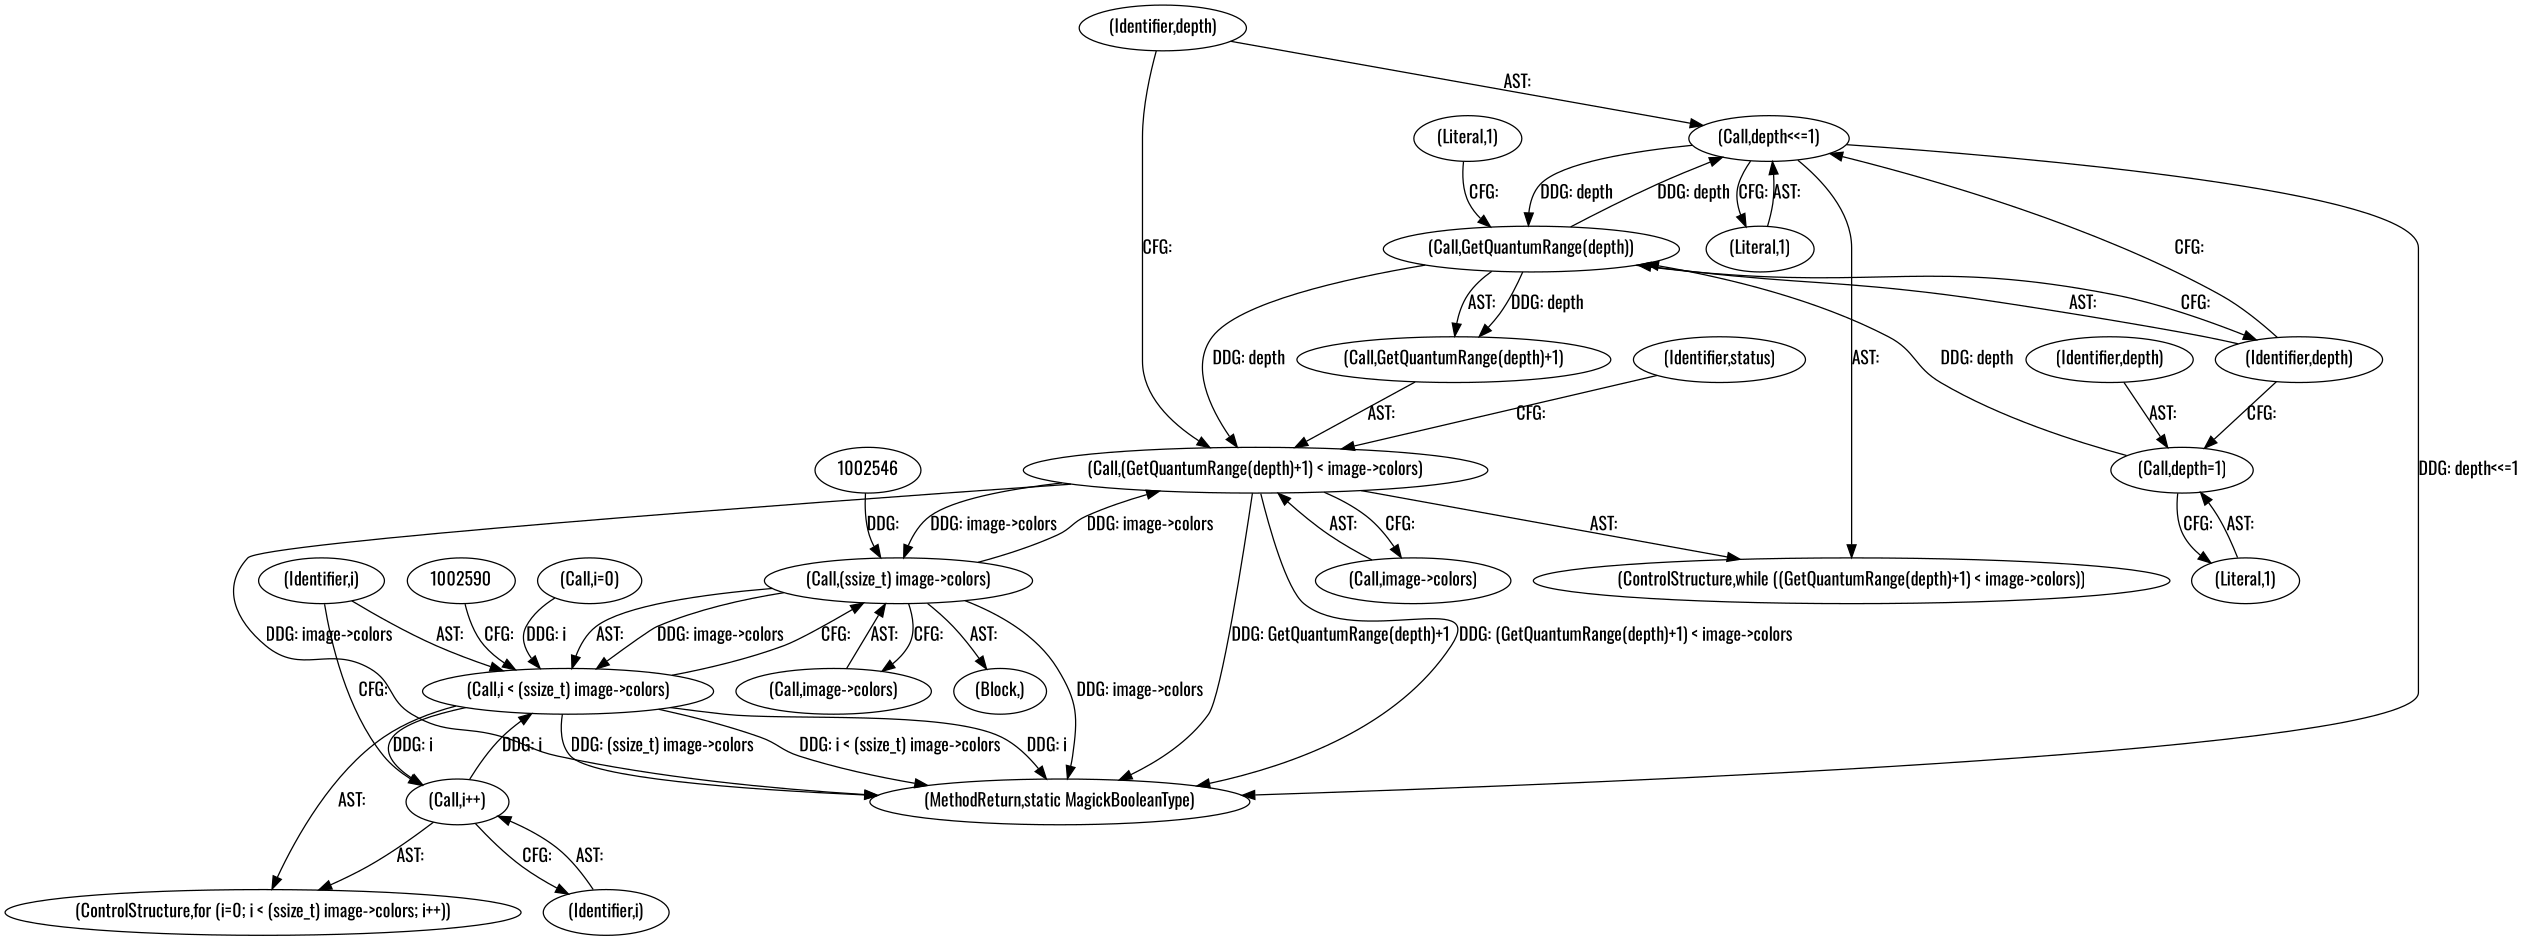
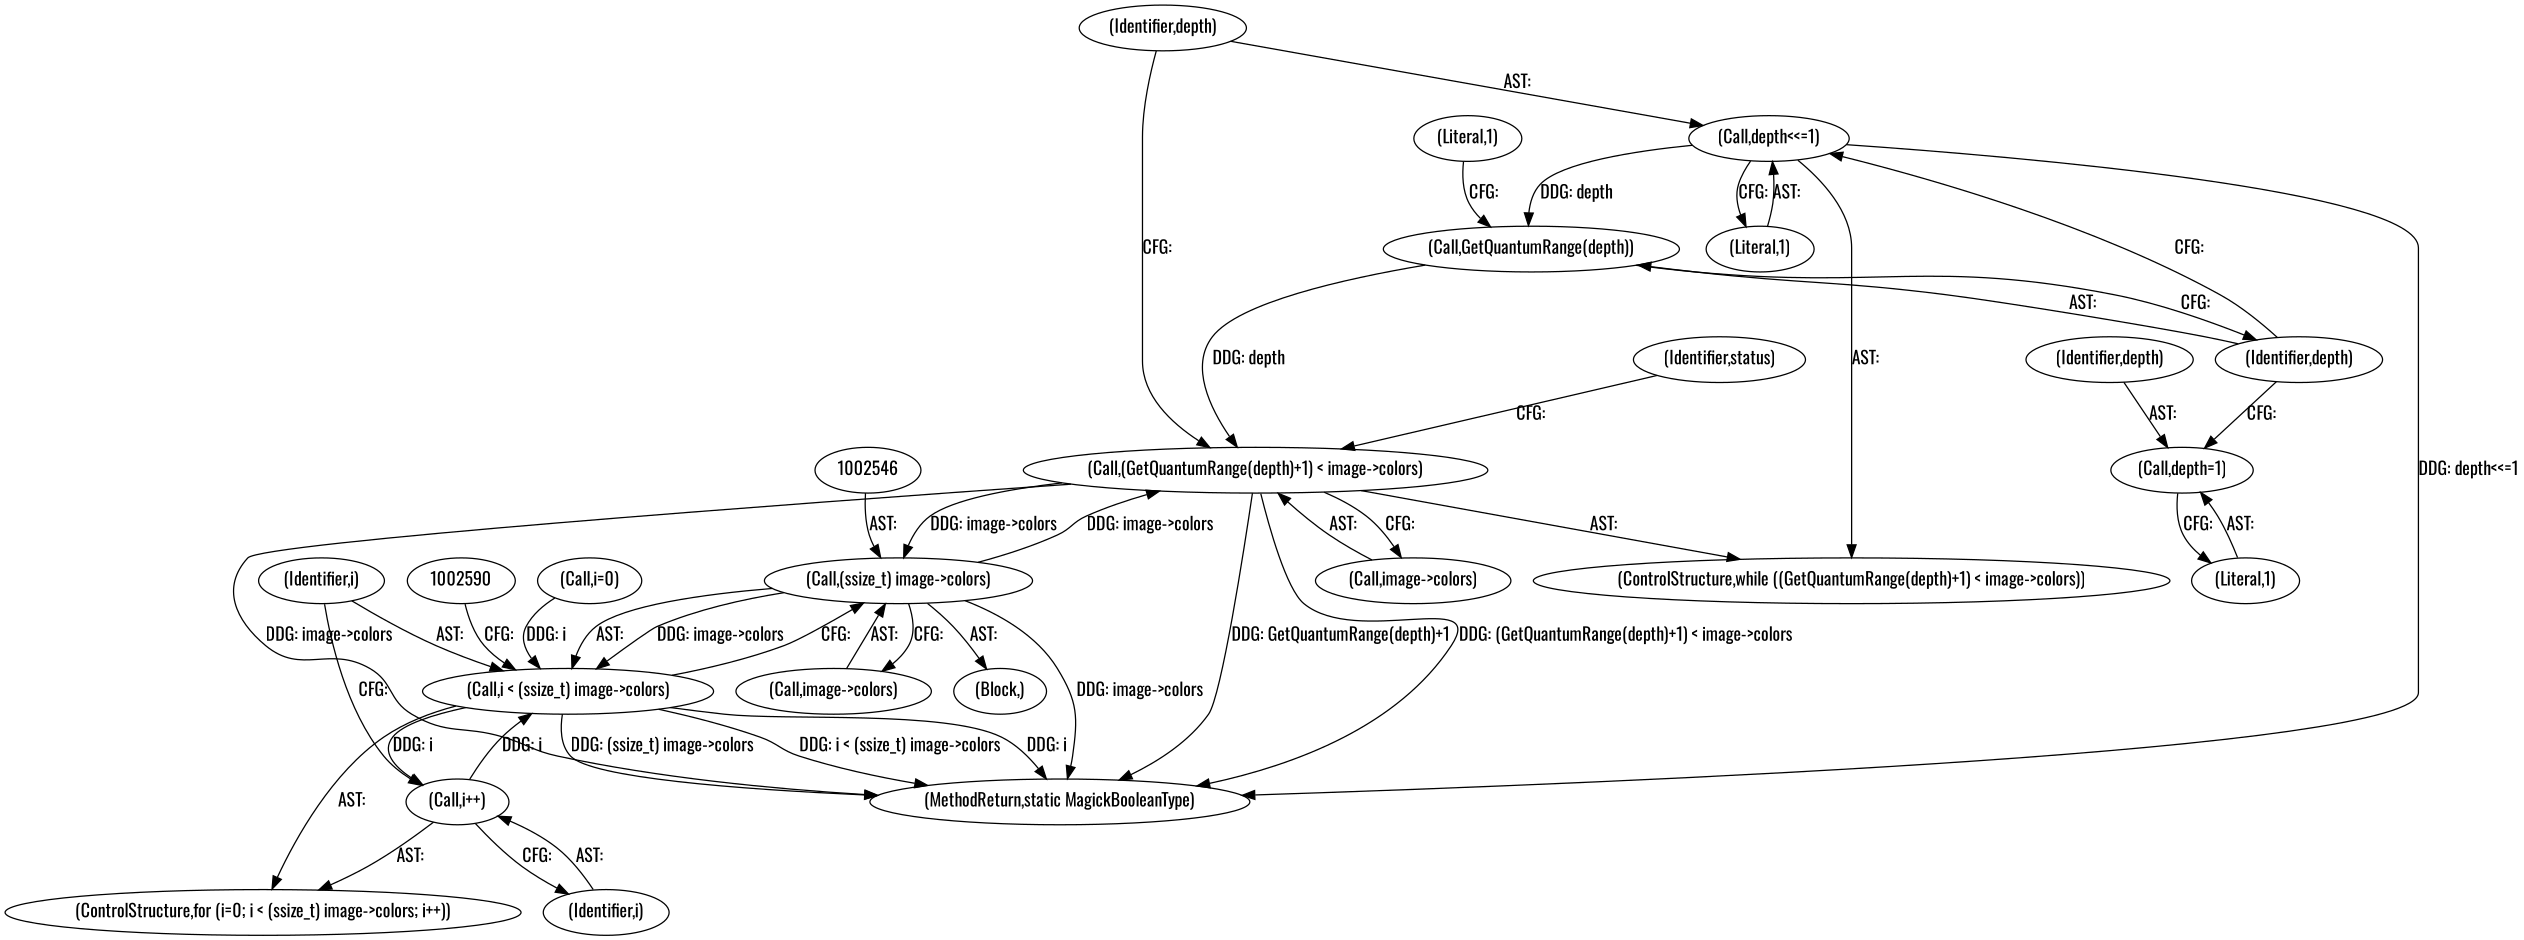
(1639, 192) -> none
(1900, 344) -> none
(1454, 360) -> none
(885, 525) -> (885, 525)
